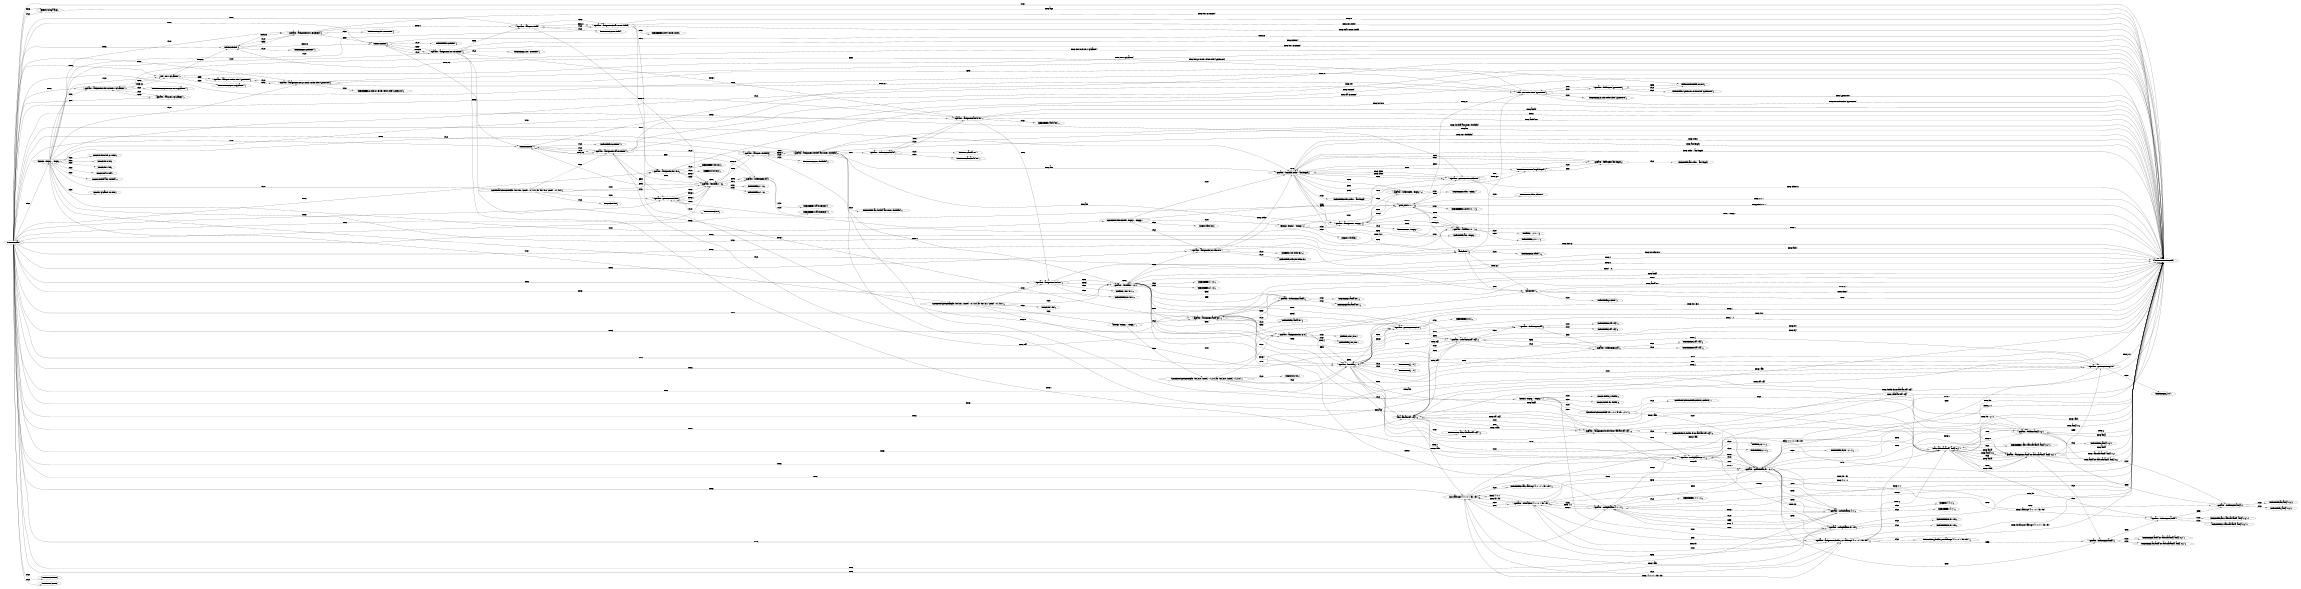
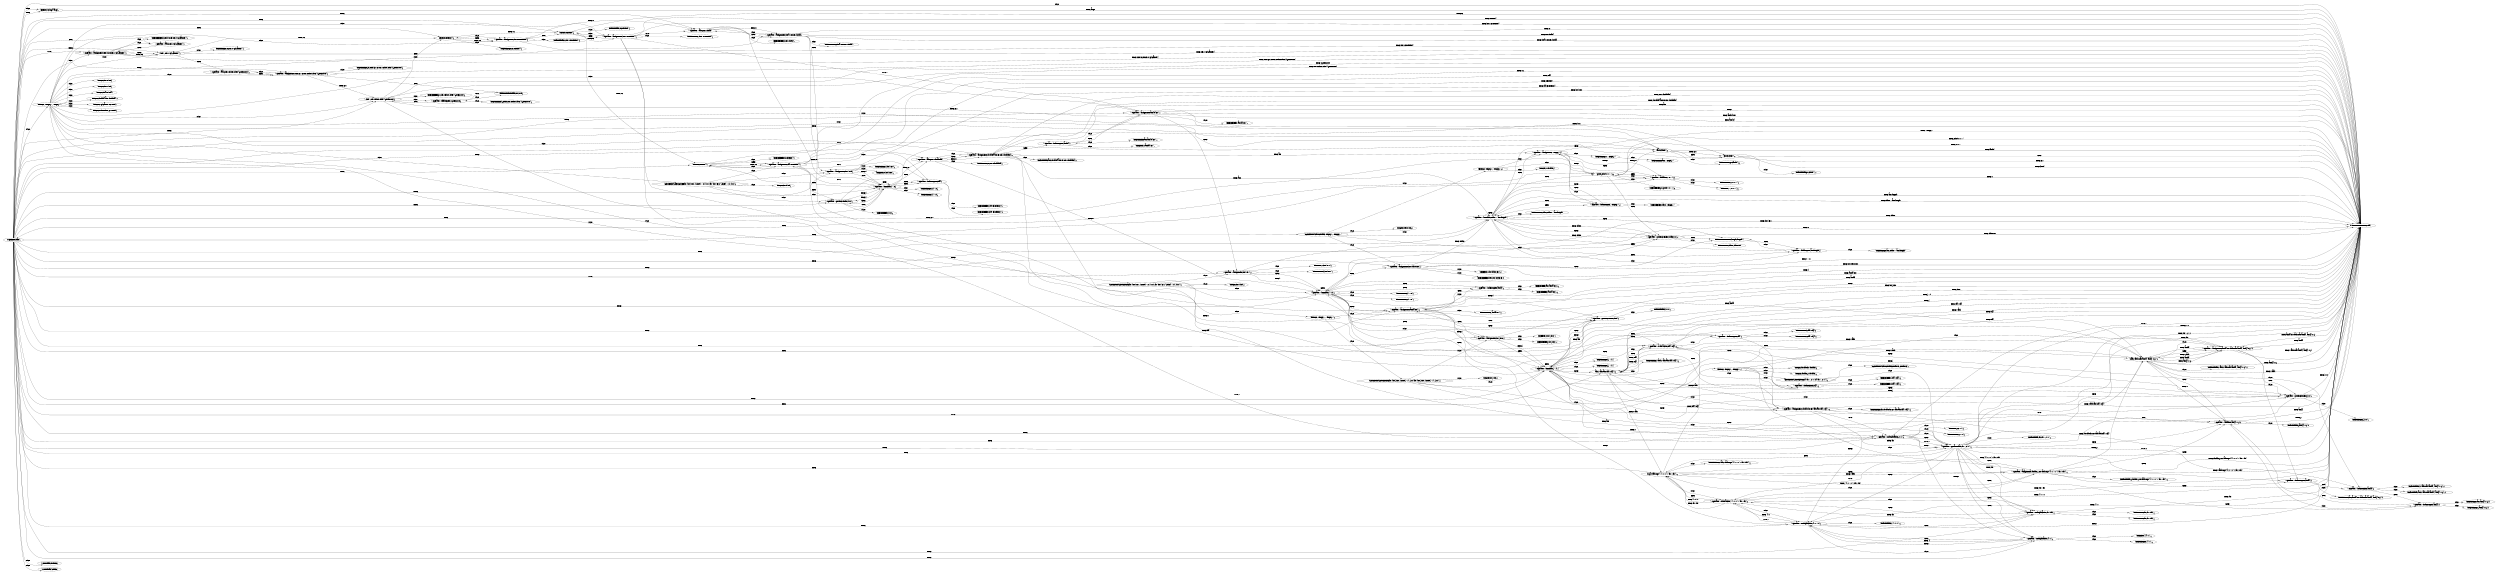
(1500, 178) -> (1027, 113)
(2164, 538) -> none
